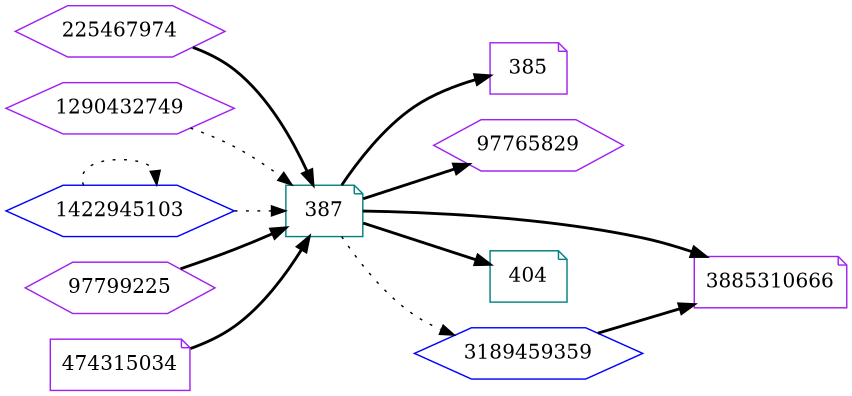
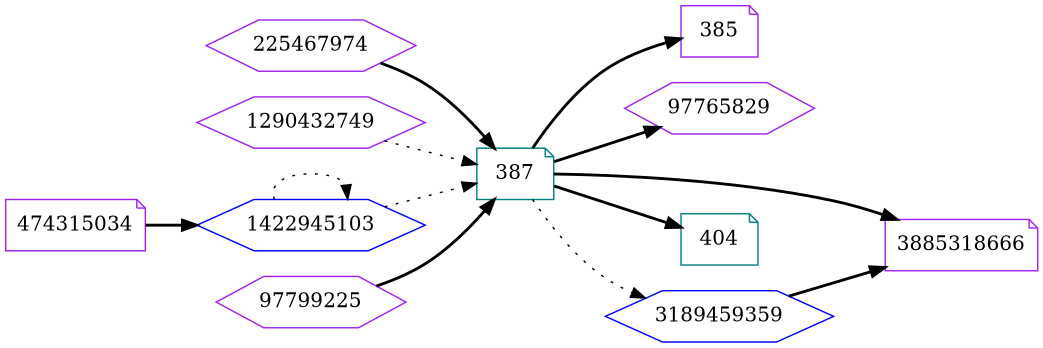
(771, 282) -> (961, 245)
(255, 309) -> (164, 225)
